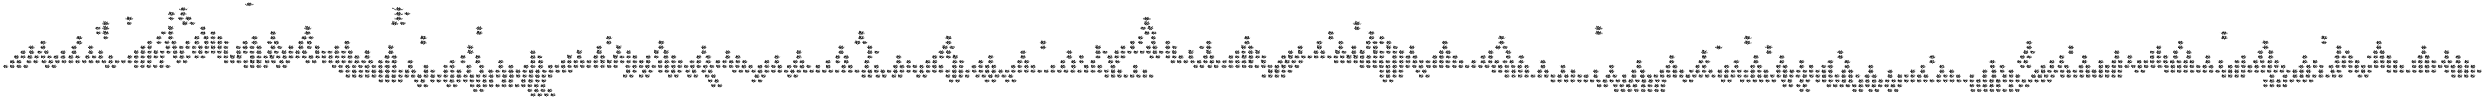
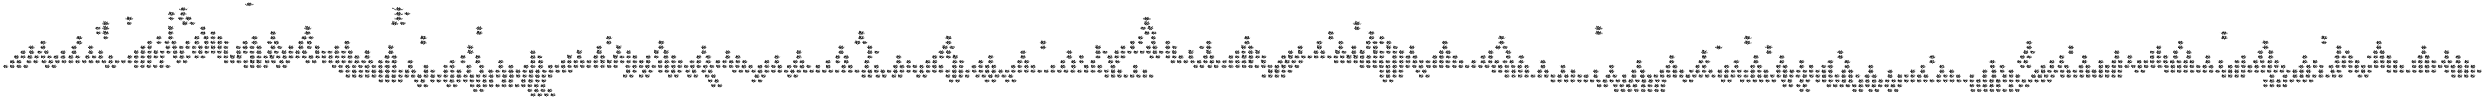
(164, 33) -> none
